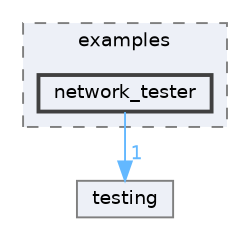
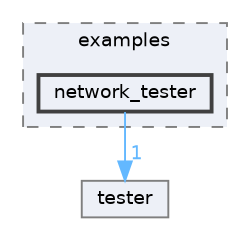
(125, 199) -> (125, 199)
